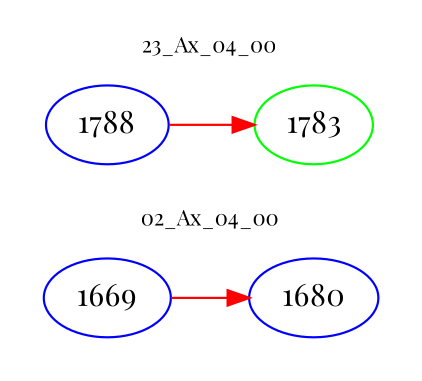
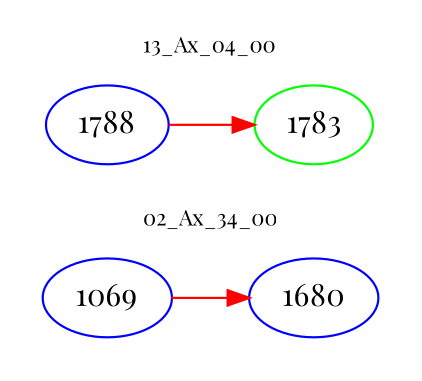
(210, 47) -> (210, 47)
(211, 220) -> (211, 220)
(107, 298) -> (107, 298)
